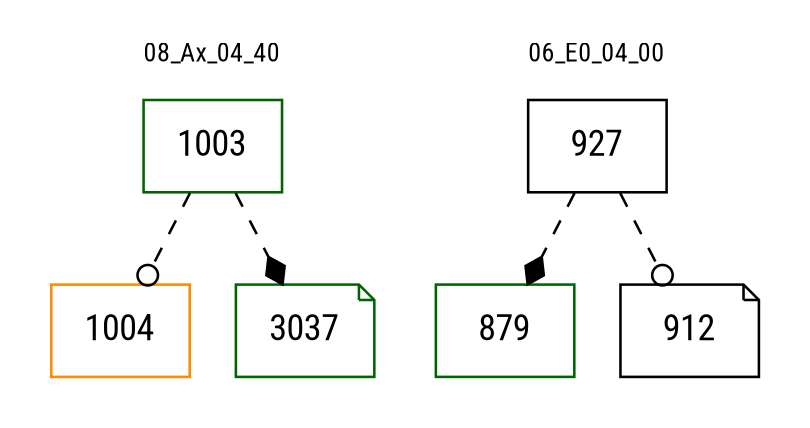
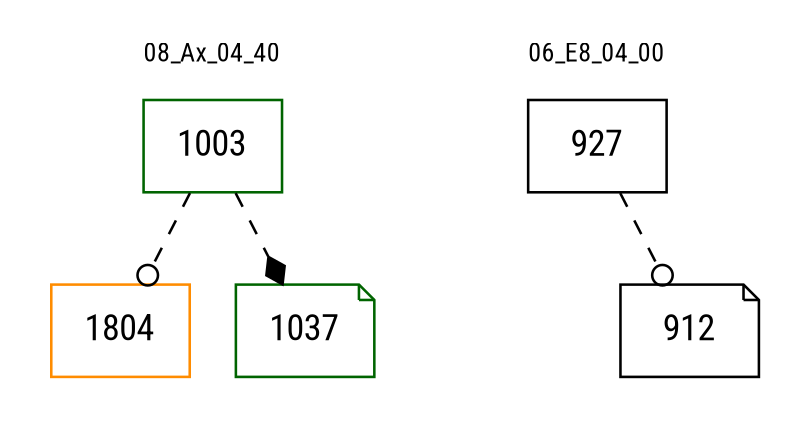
(597, 55) -> (597, 55)
(121, 331) -> (121, 331)
(305, 331) -> (305, 331)
(505, 331) -> none
